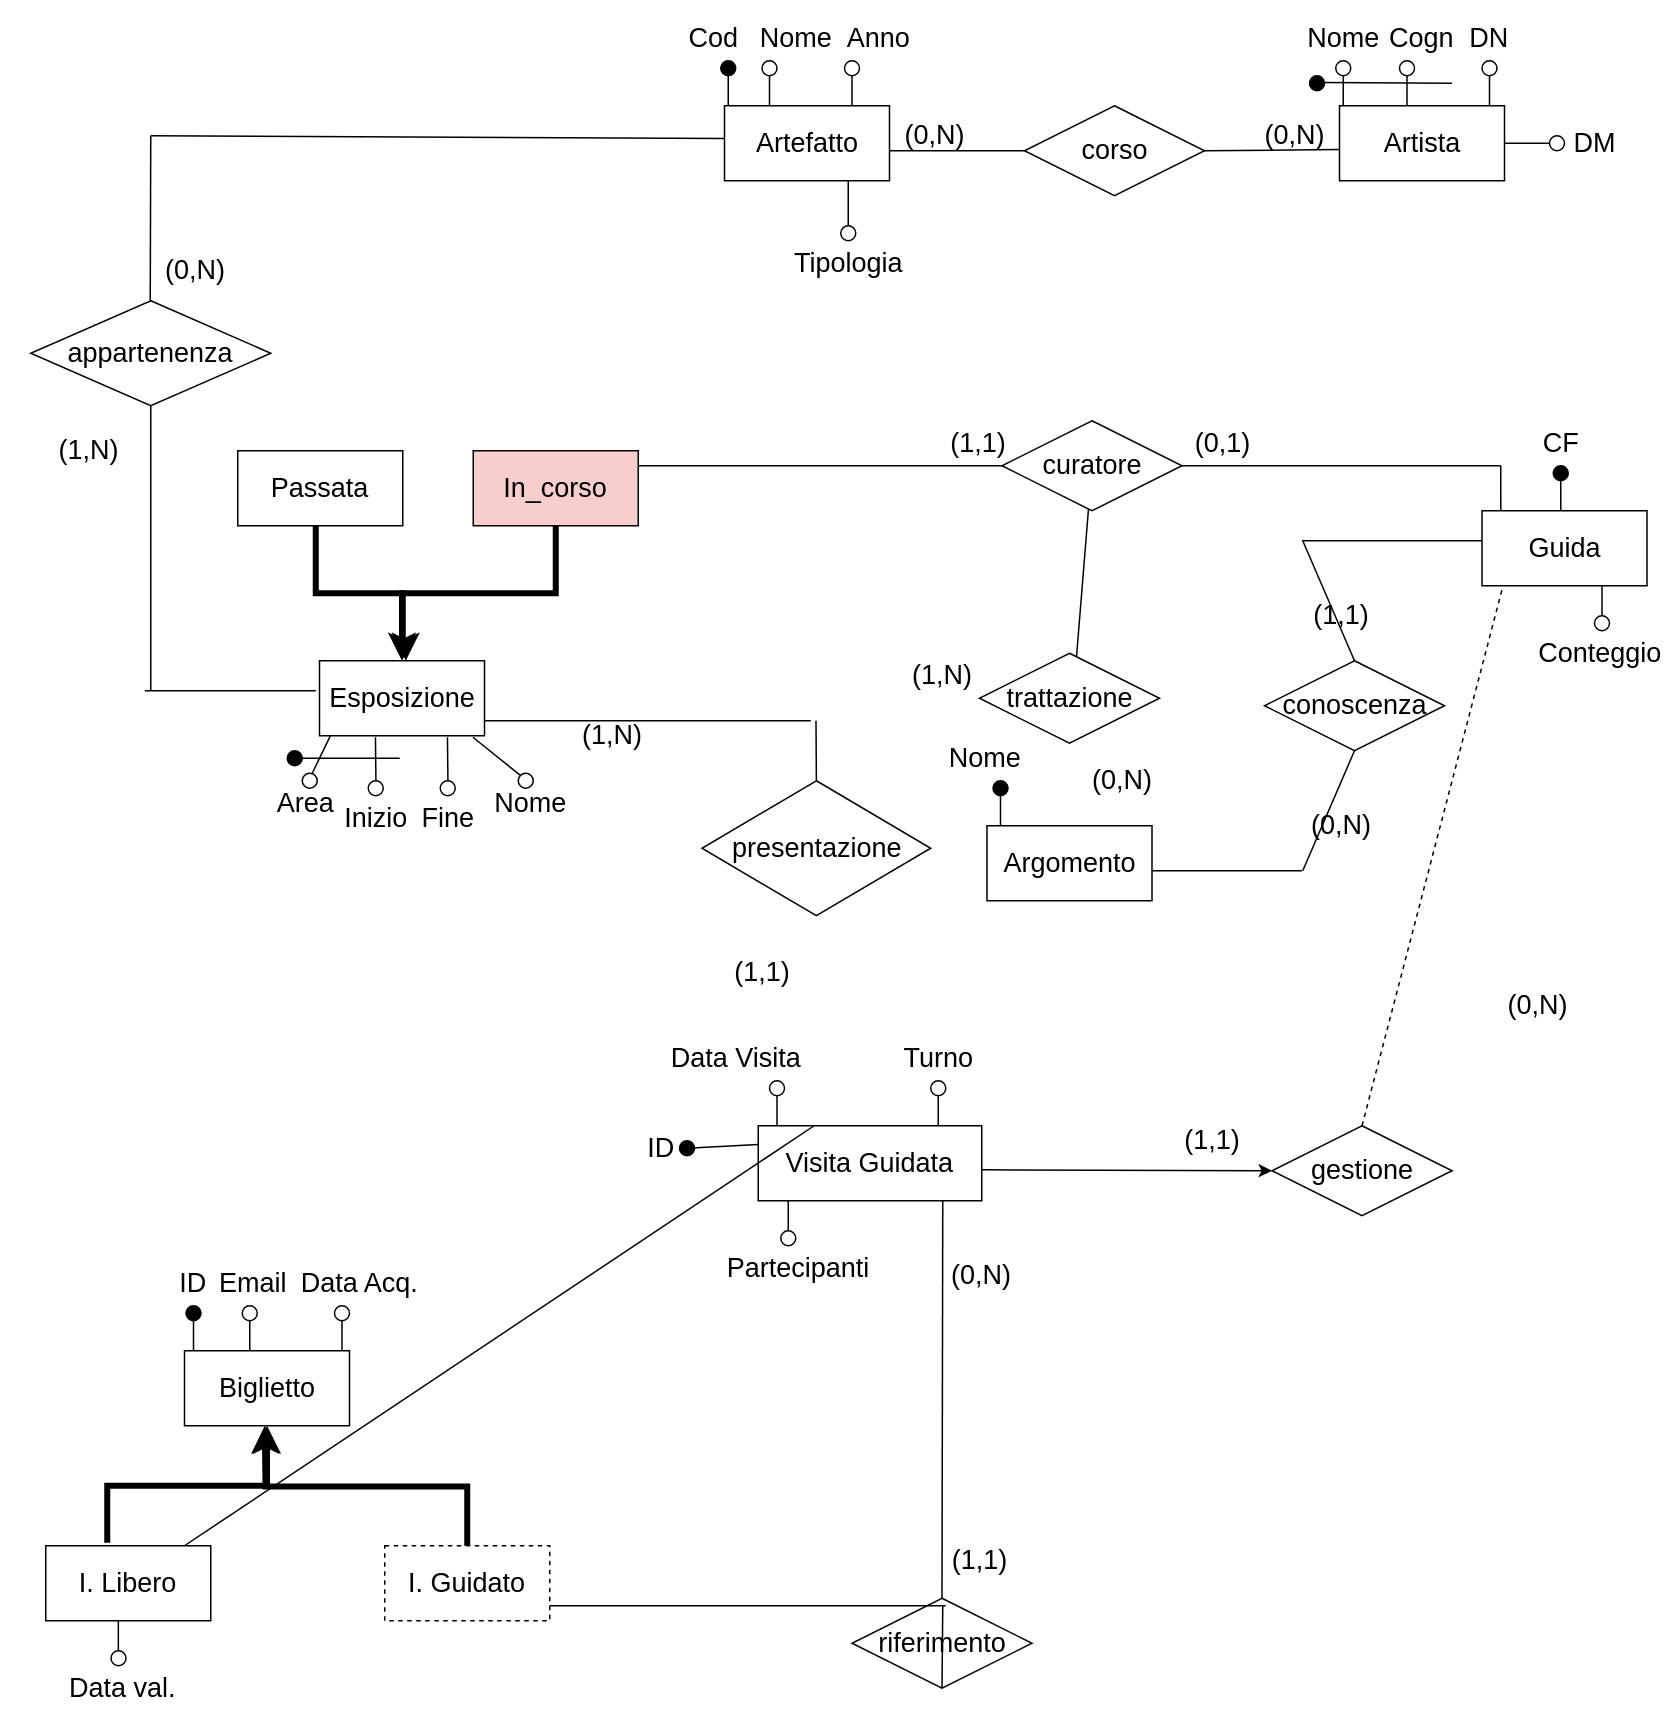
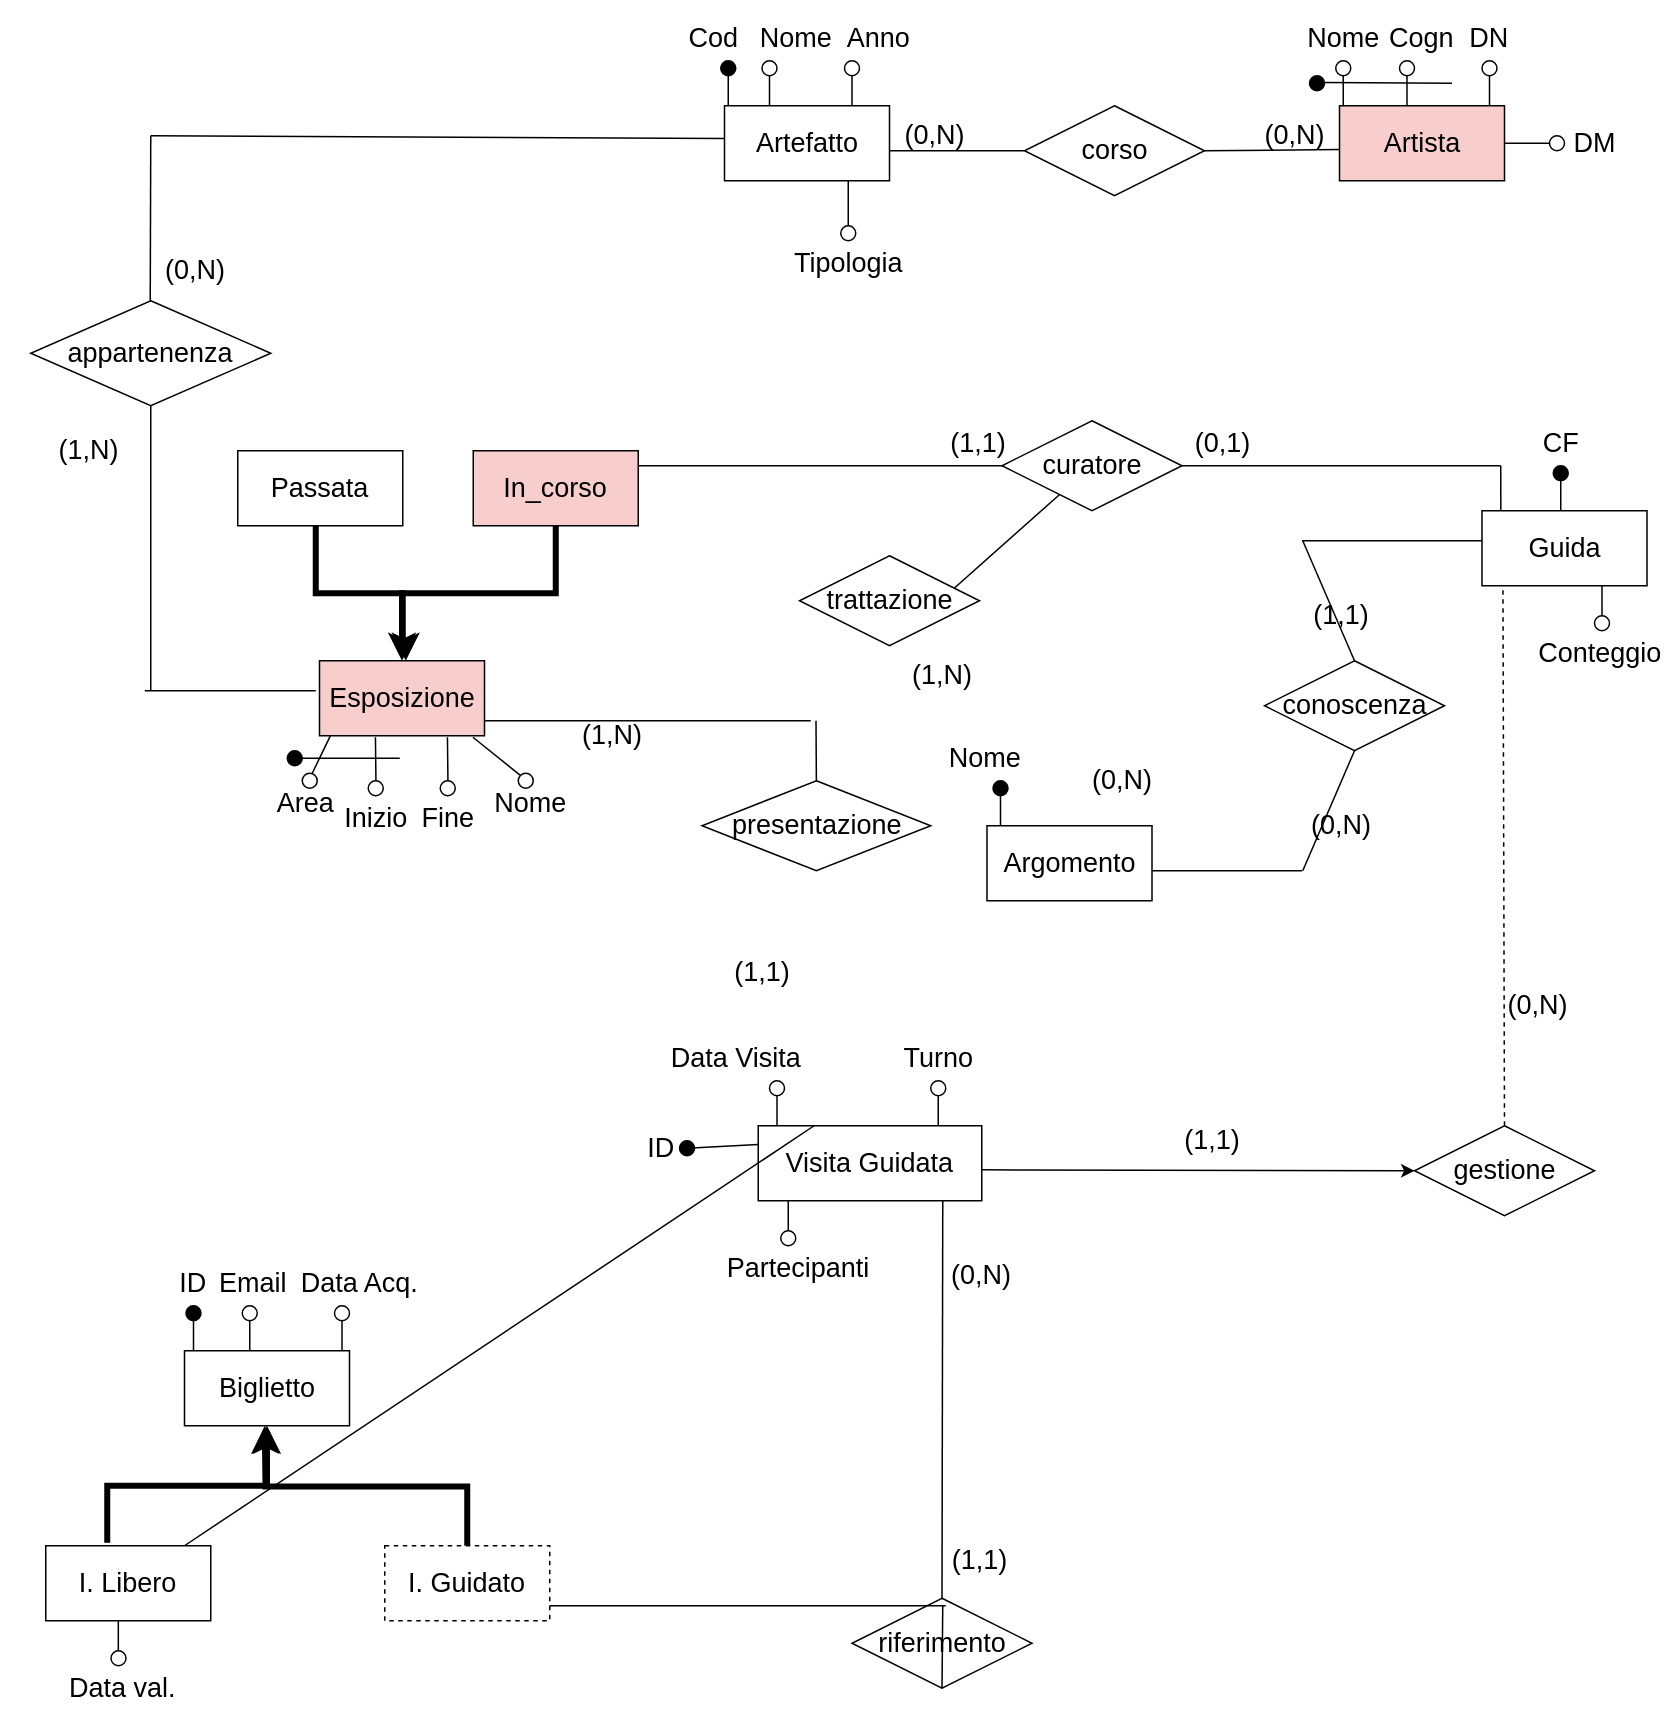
(1422, 143) -> (1422, 143)
(402, 698) -> (402, 698)
(1070, 698) -> (890, 601)
(816, 848) -> (816, 826)
(1362, 1171) -> (1505, 1171)
